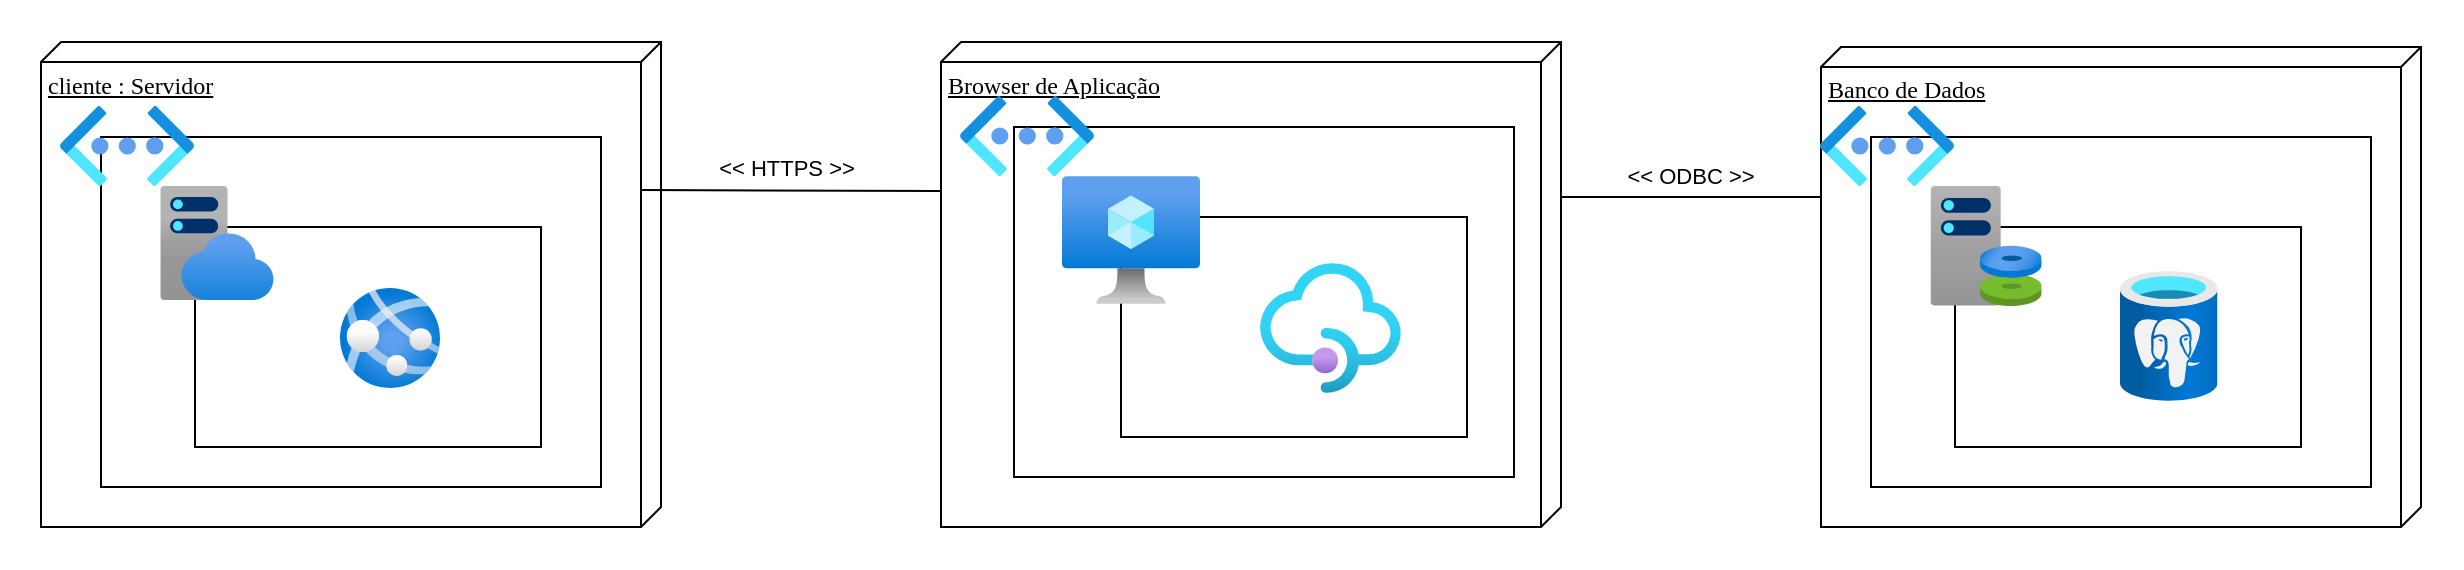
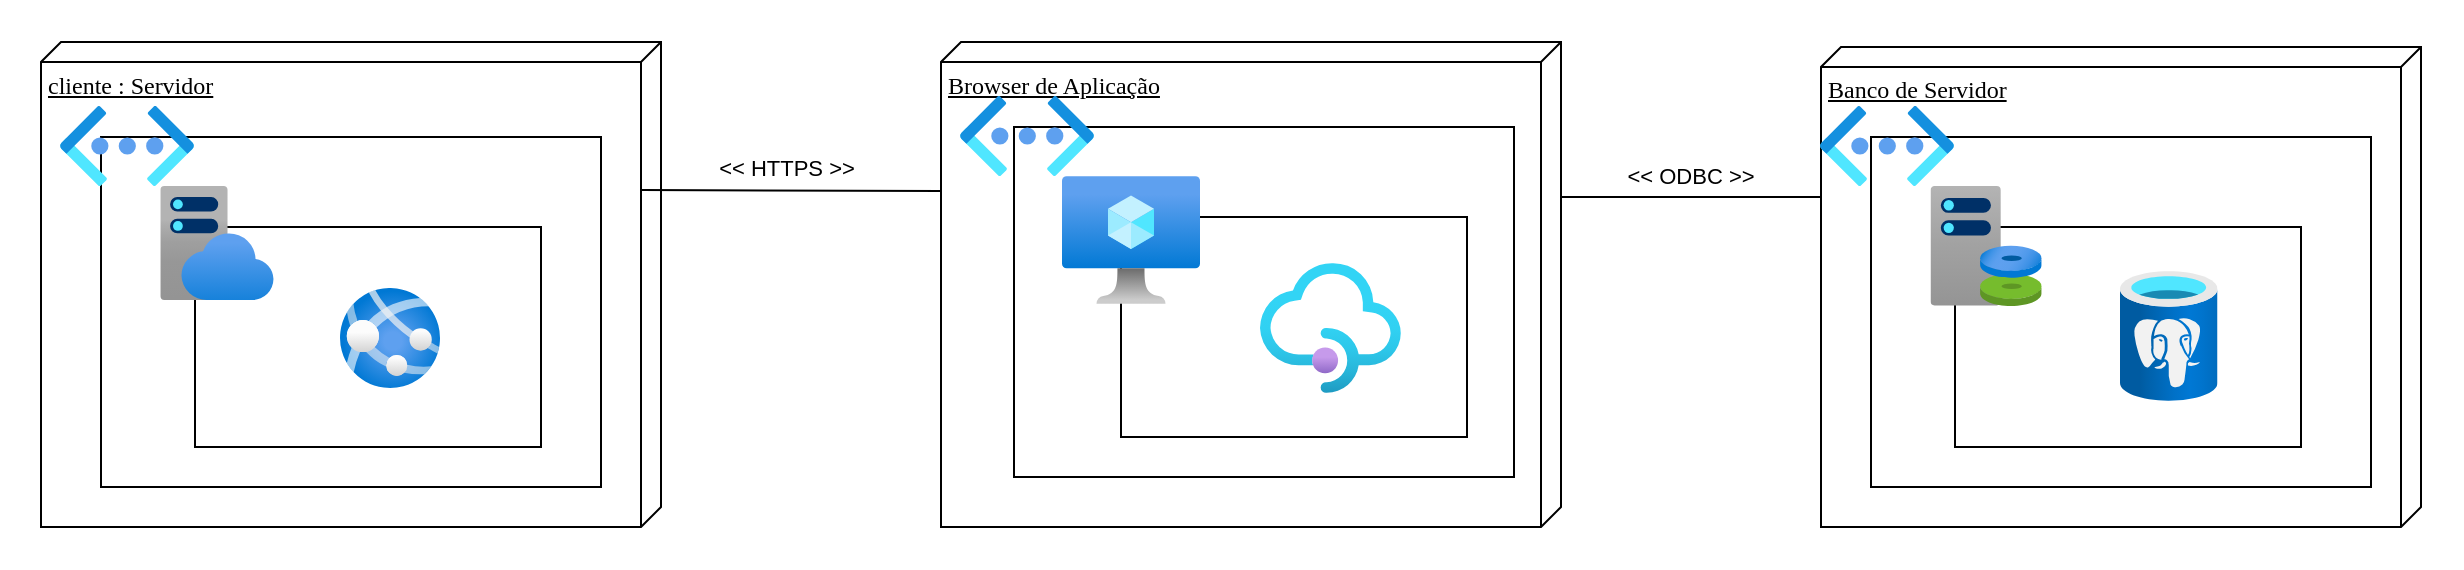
(1917, 91) -> (1934, 91)
